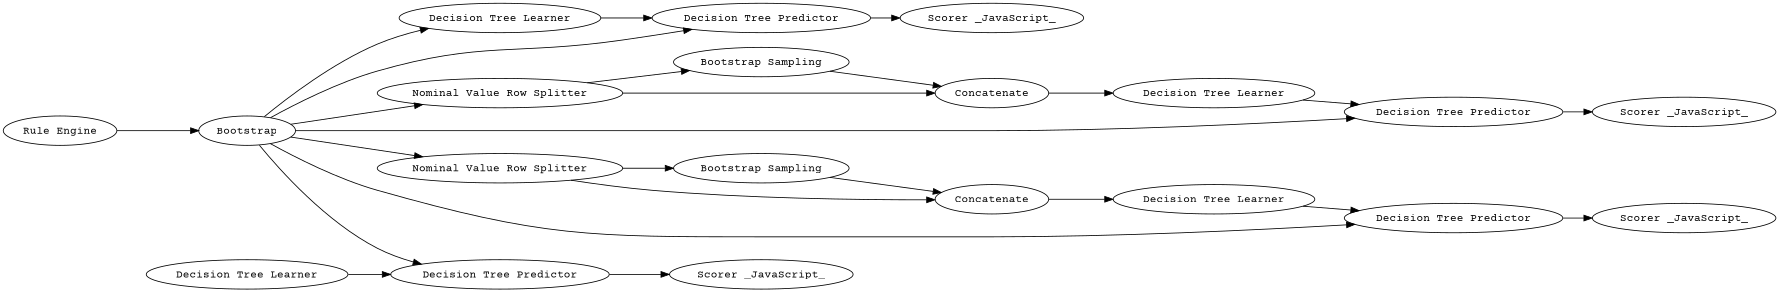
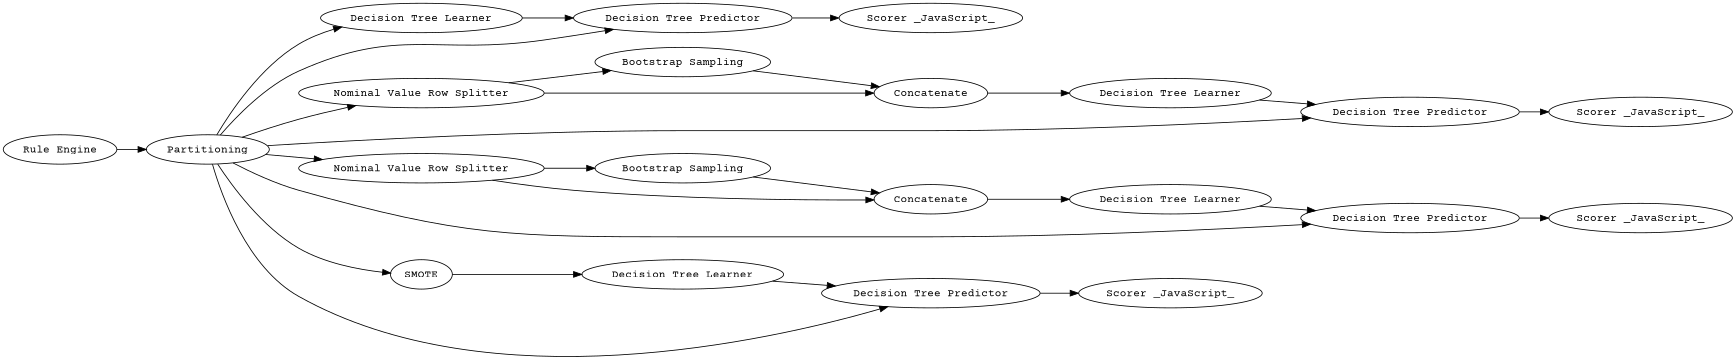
(247, 131) -> (208, 149)
none -> (421, 274)
